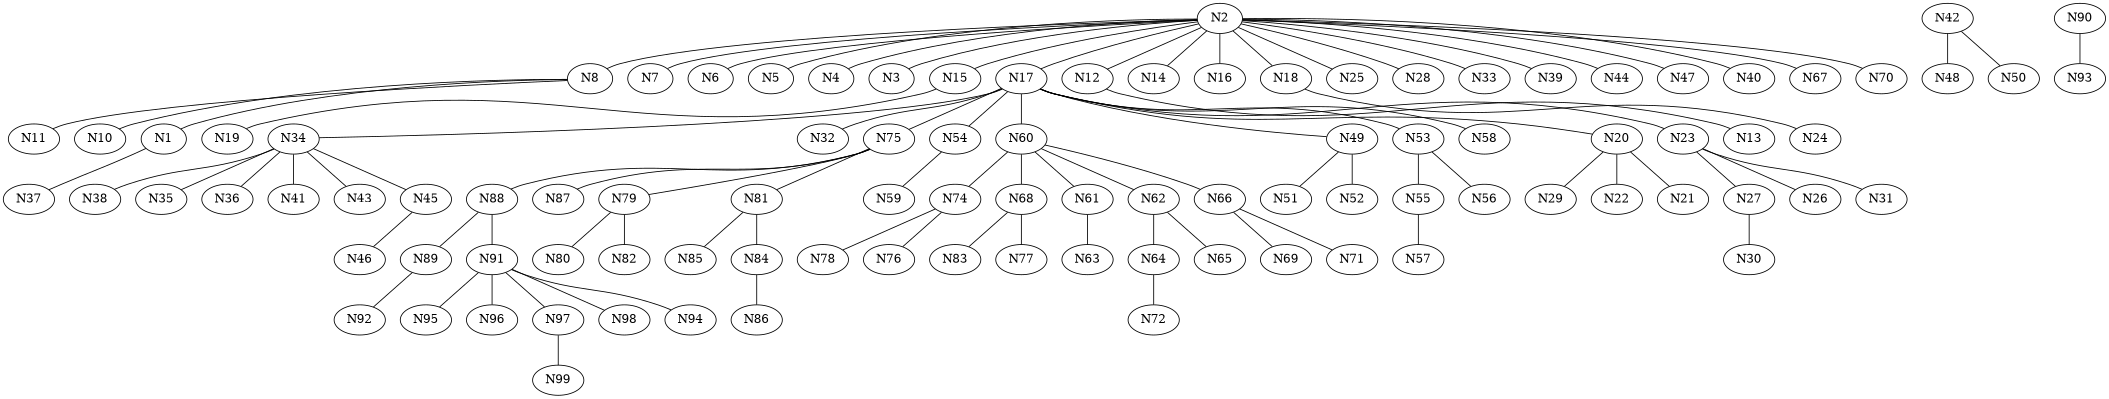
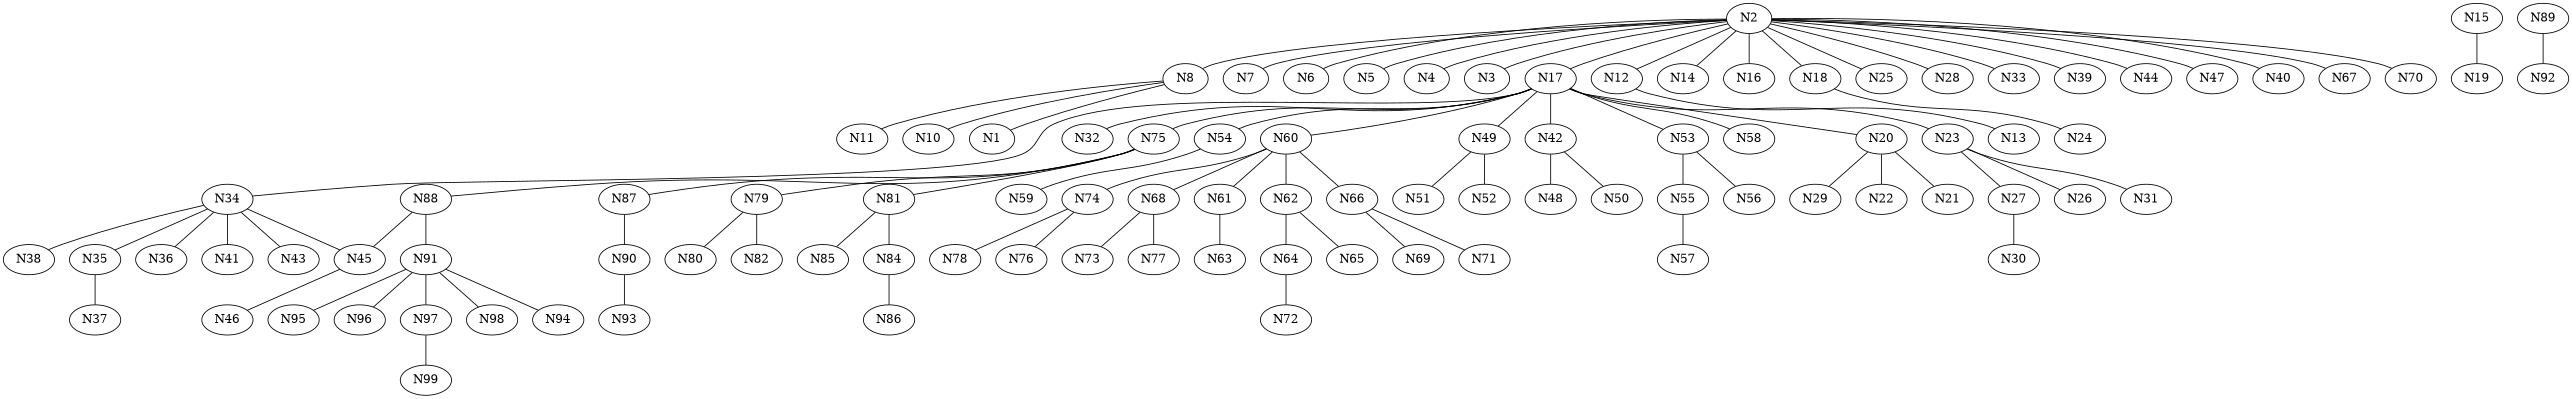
(1085, 40) -> none
none -> (1551, 109)
(98, 169) -> (95, 290)
(459, 229) -> (393, 229)
none -> (624, 230)
(955, 260) -> (1087, 260)
